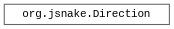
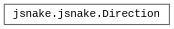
(87, 14) -> (87, 14)
